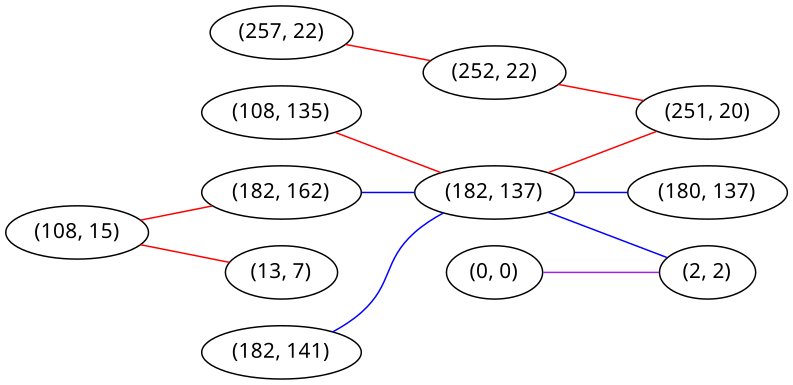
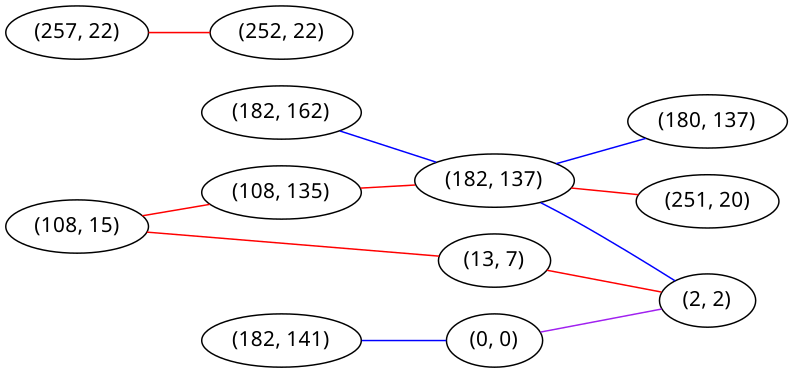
(601, 93) -> none
(176, 213) -> (176, 210)
(388, 272) -> (404, 341)
none -> (604, 281)
